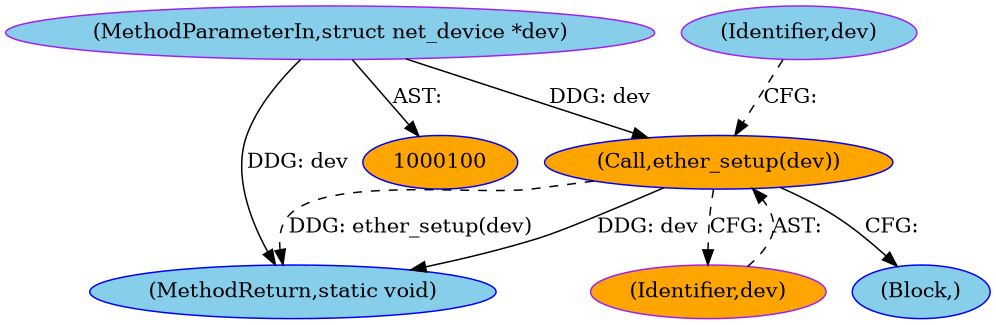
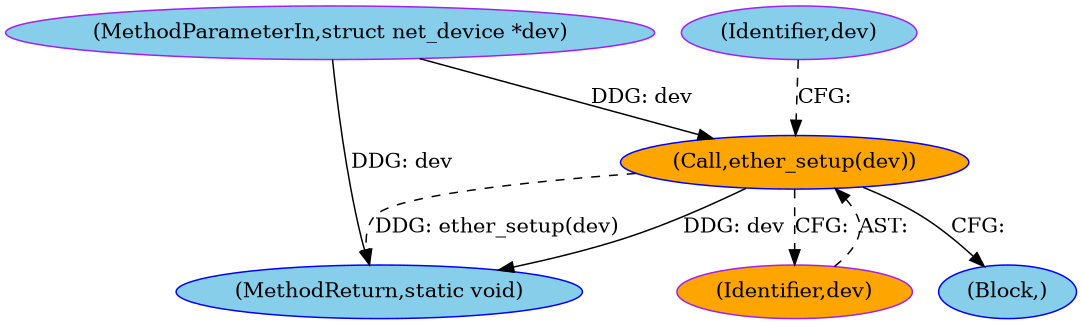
(440, 162) -> none
